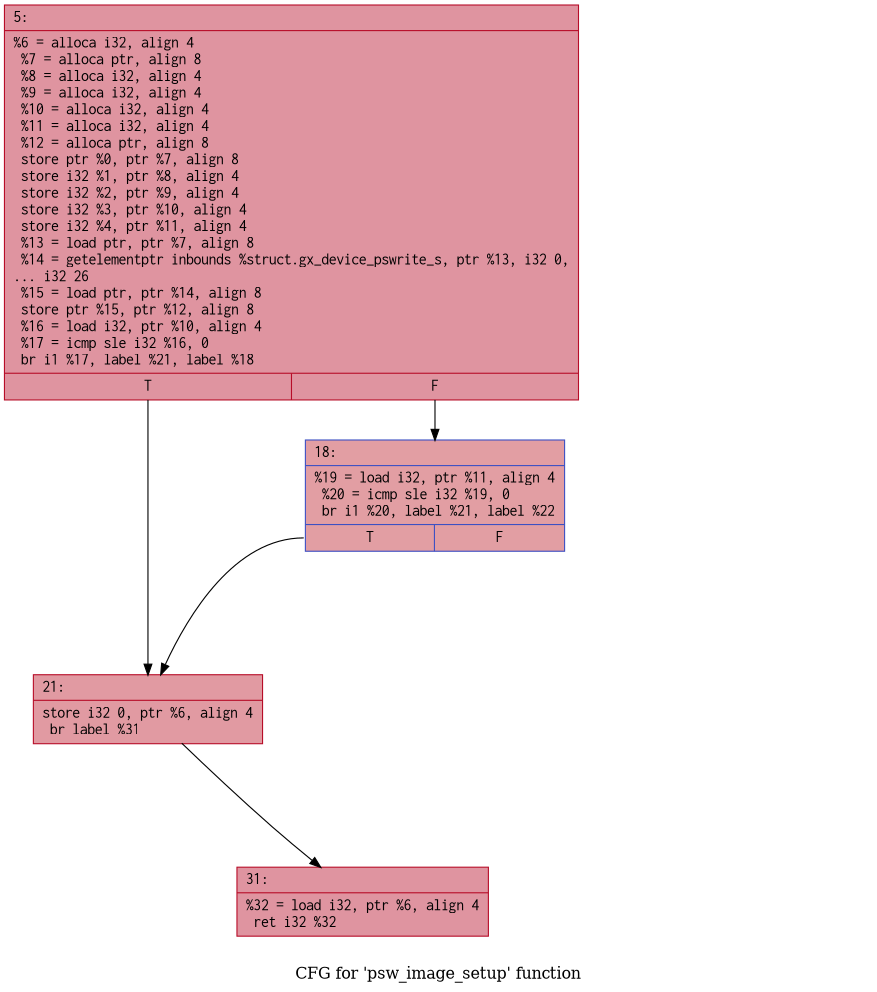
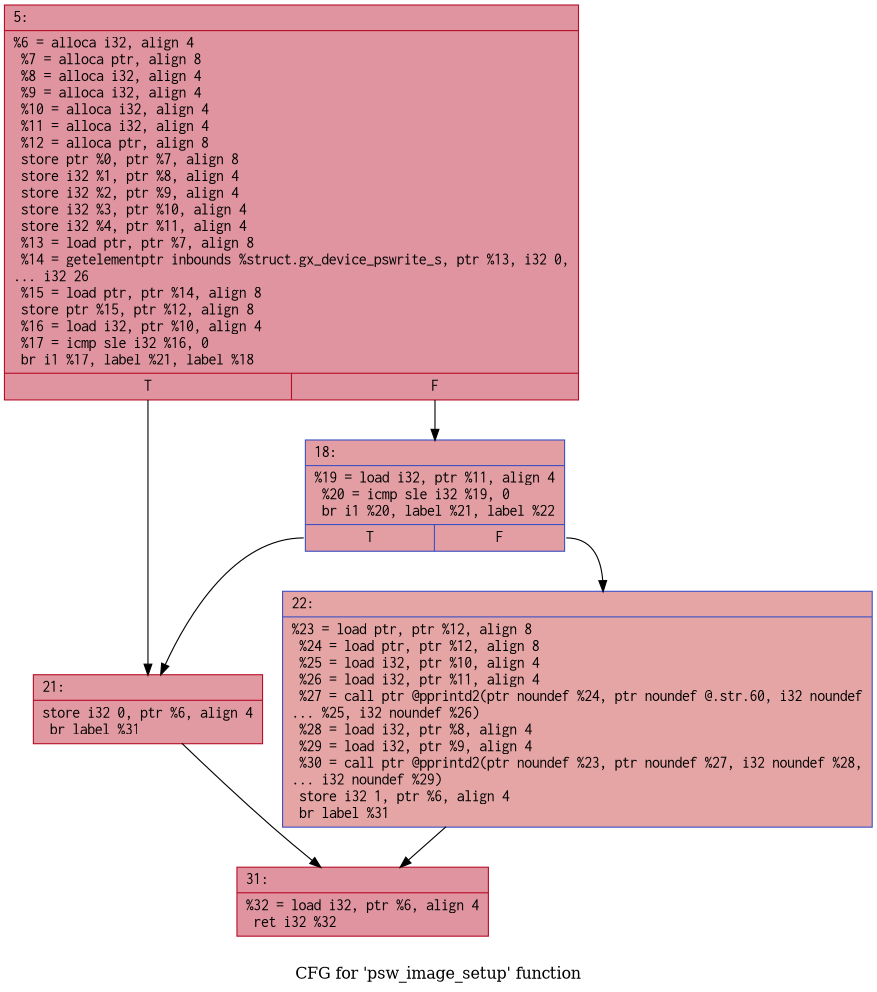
none -> (577, 709)
